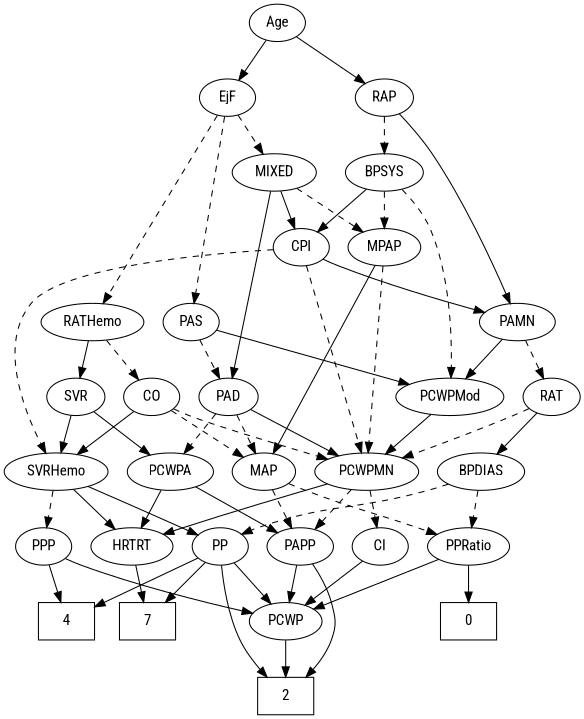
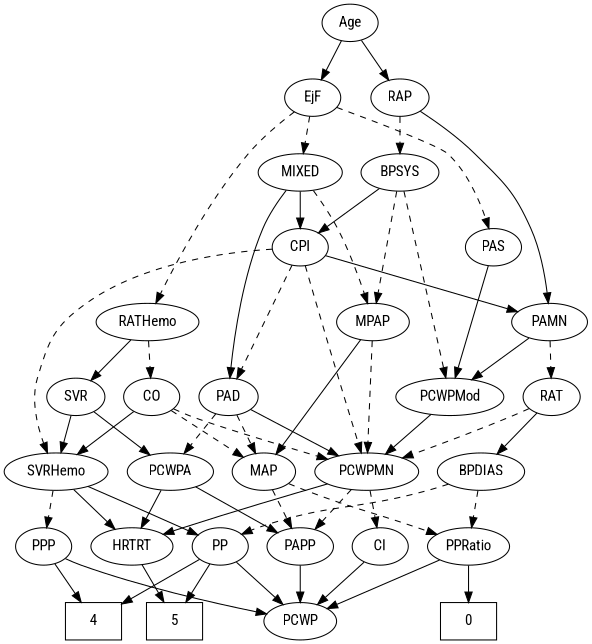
(207, 355) -> (267, 317)
(148, 621) -> (175, 621)
(286, 696) -> none
